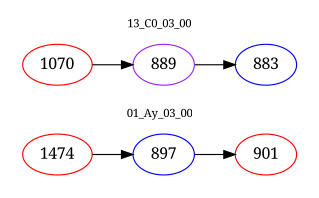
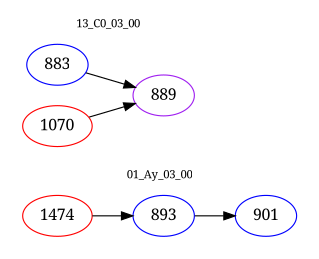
(209, 65) -> (105, 78)
(164, 155) -> (164, 216)
(266, 155) -> (266, 216)
